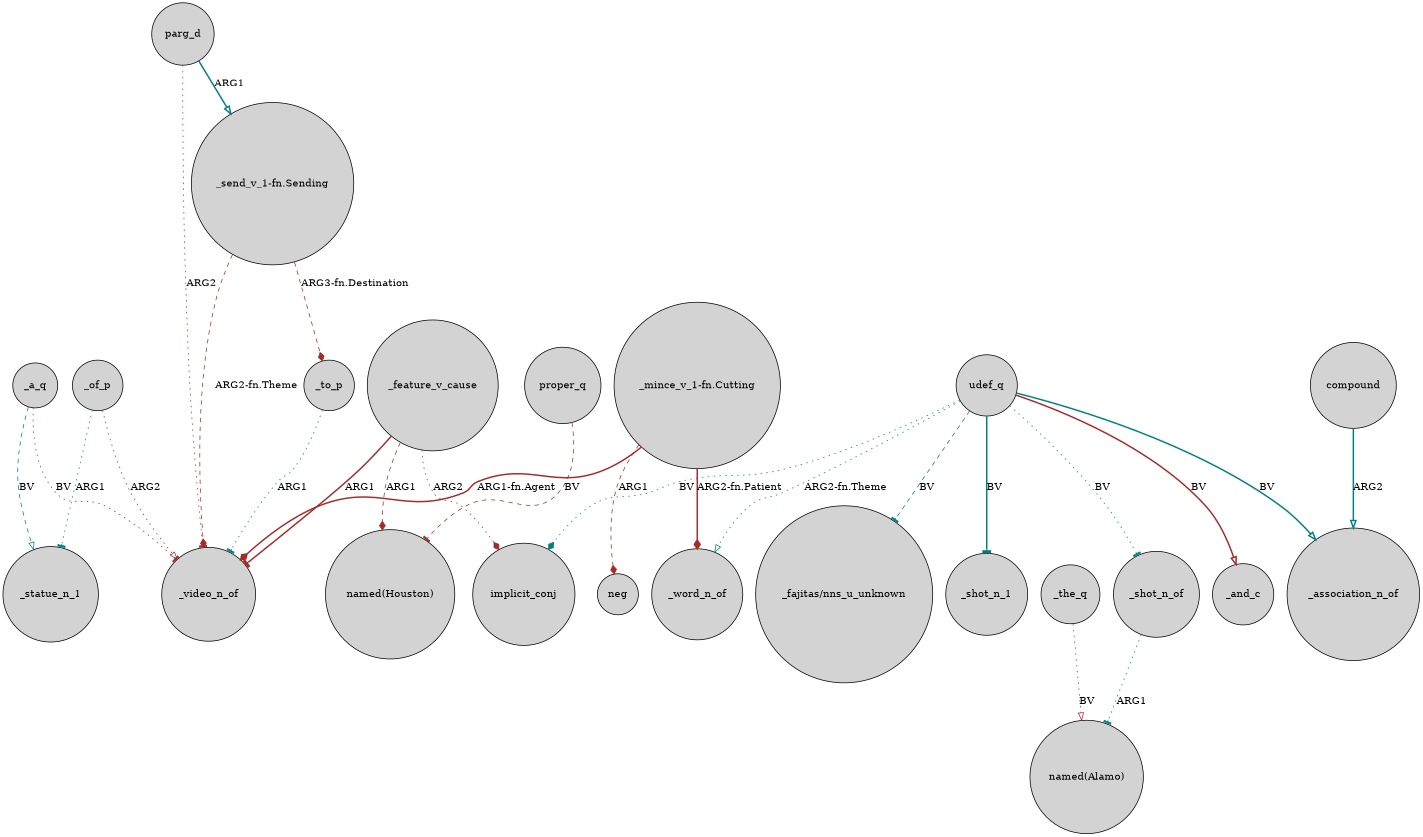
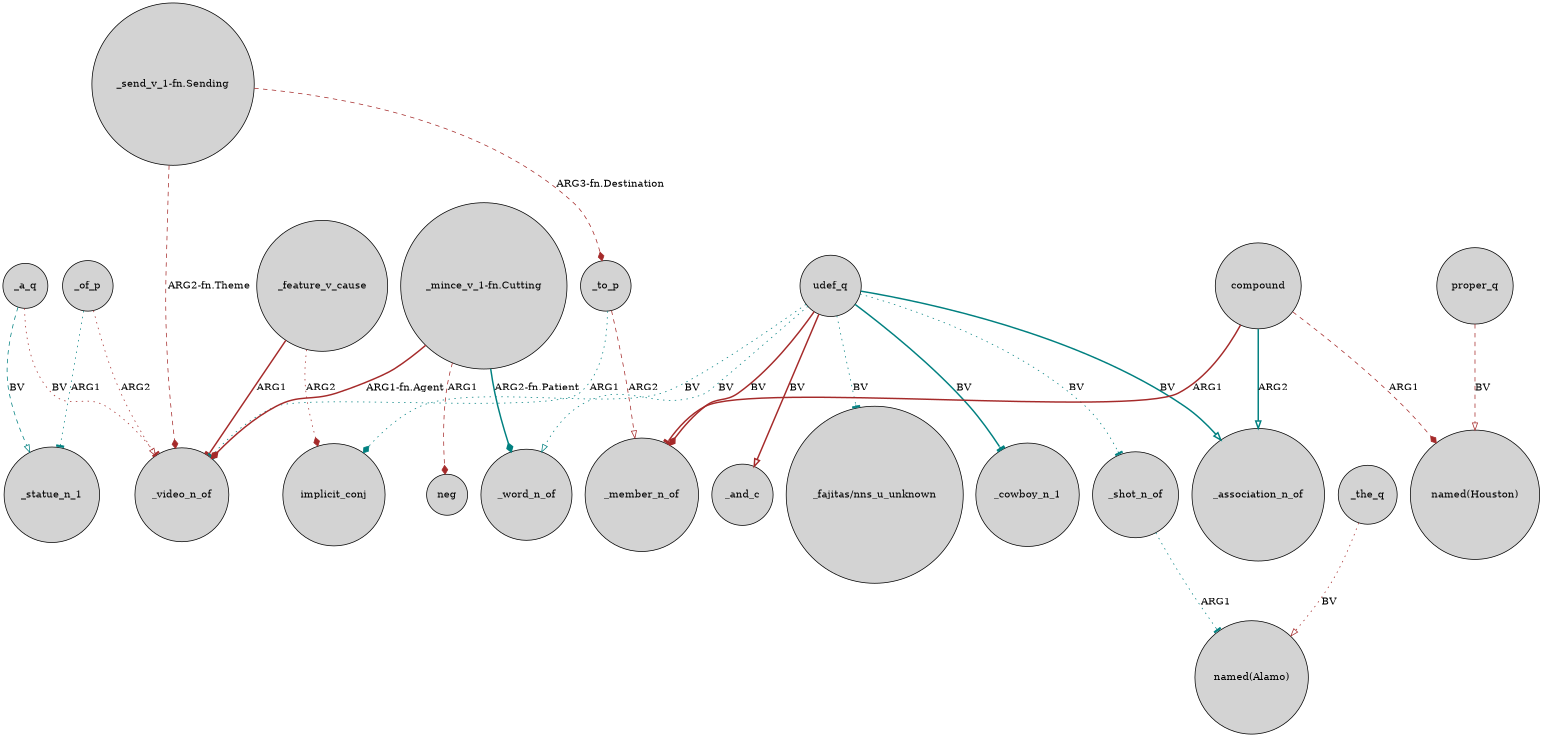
(183, 34) -> none
(933, 464) -> (846, 360)
(387, 481) -> (1365, 370)
(846, 487) -> (726, 388)
none -> (642, 495)
(697, 504) -> (498, 408)
(525, 505) -> (1475, 374)
(987, 594) -> (1028, 495)
